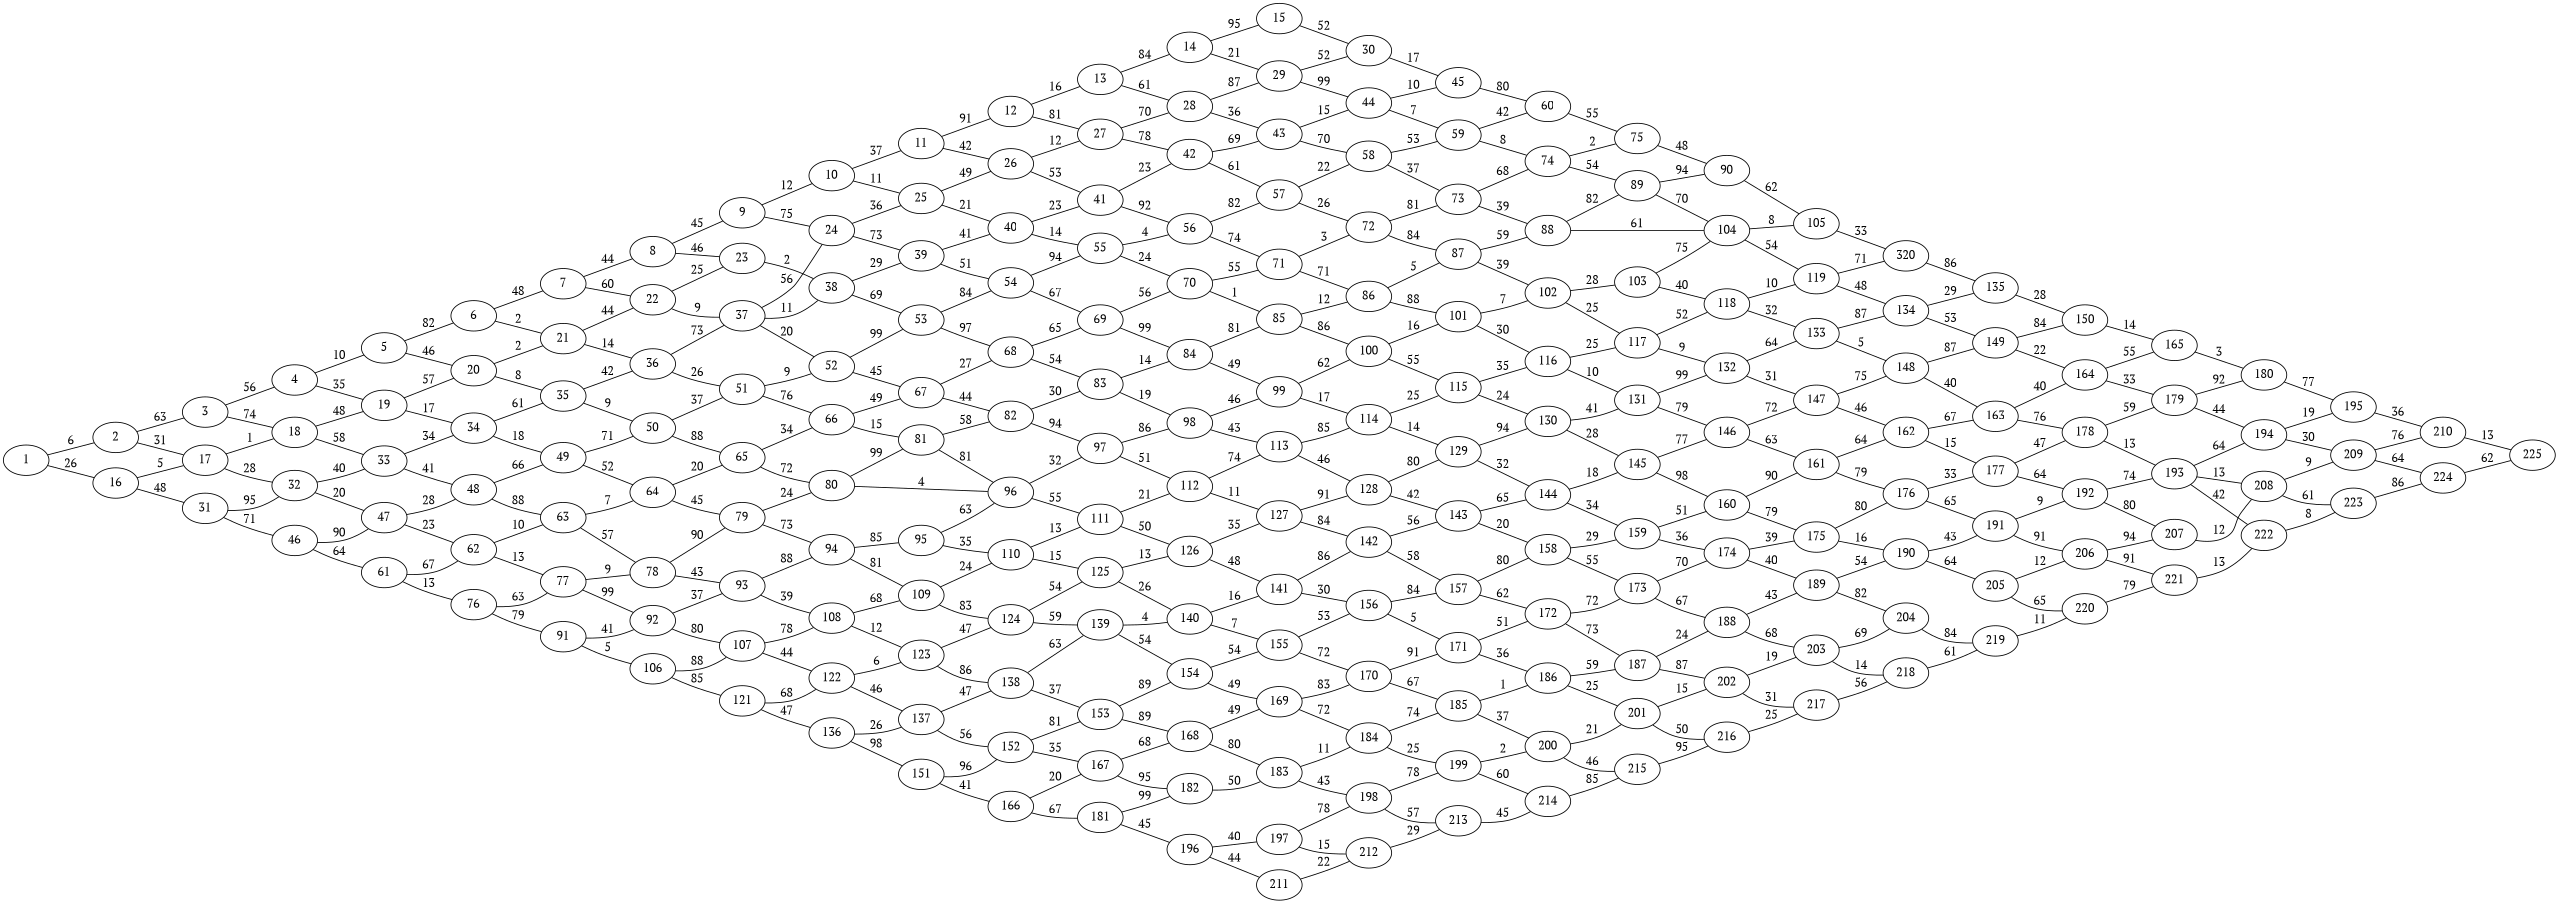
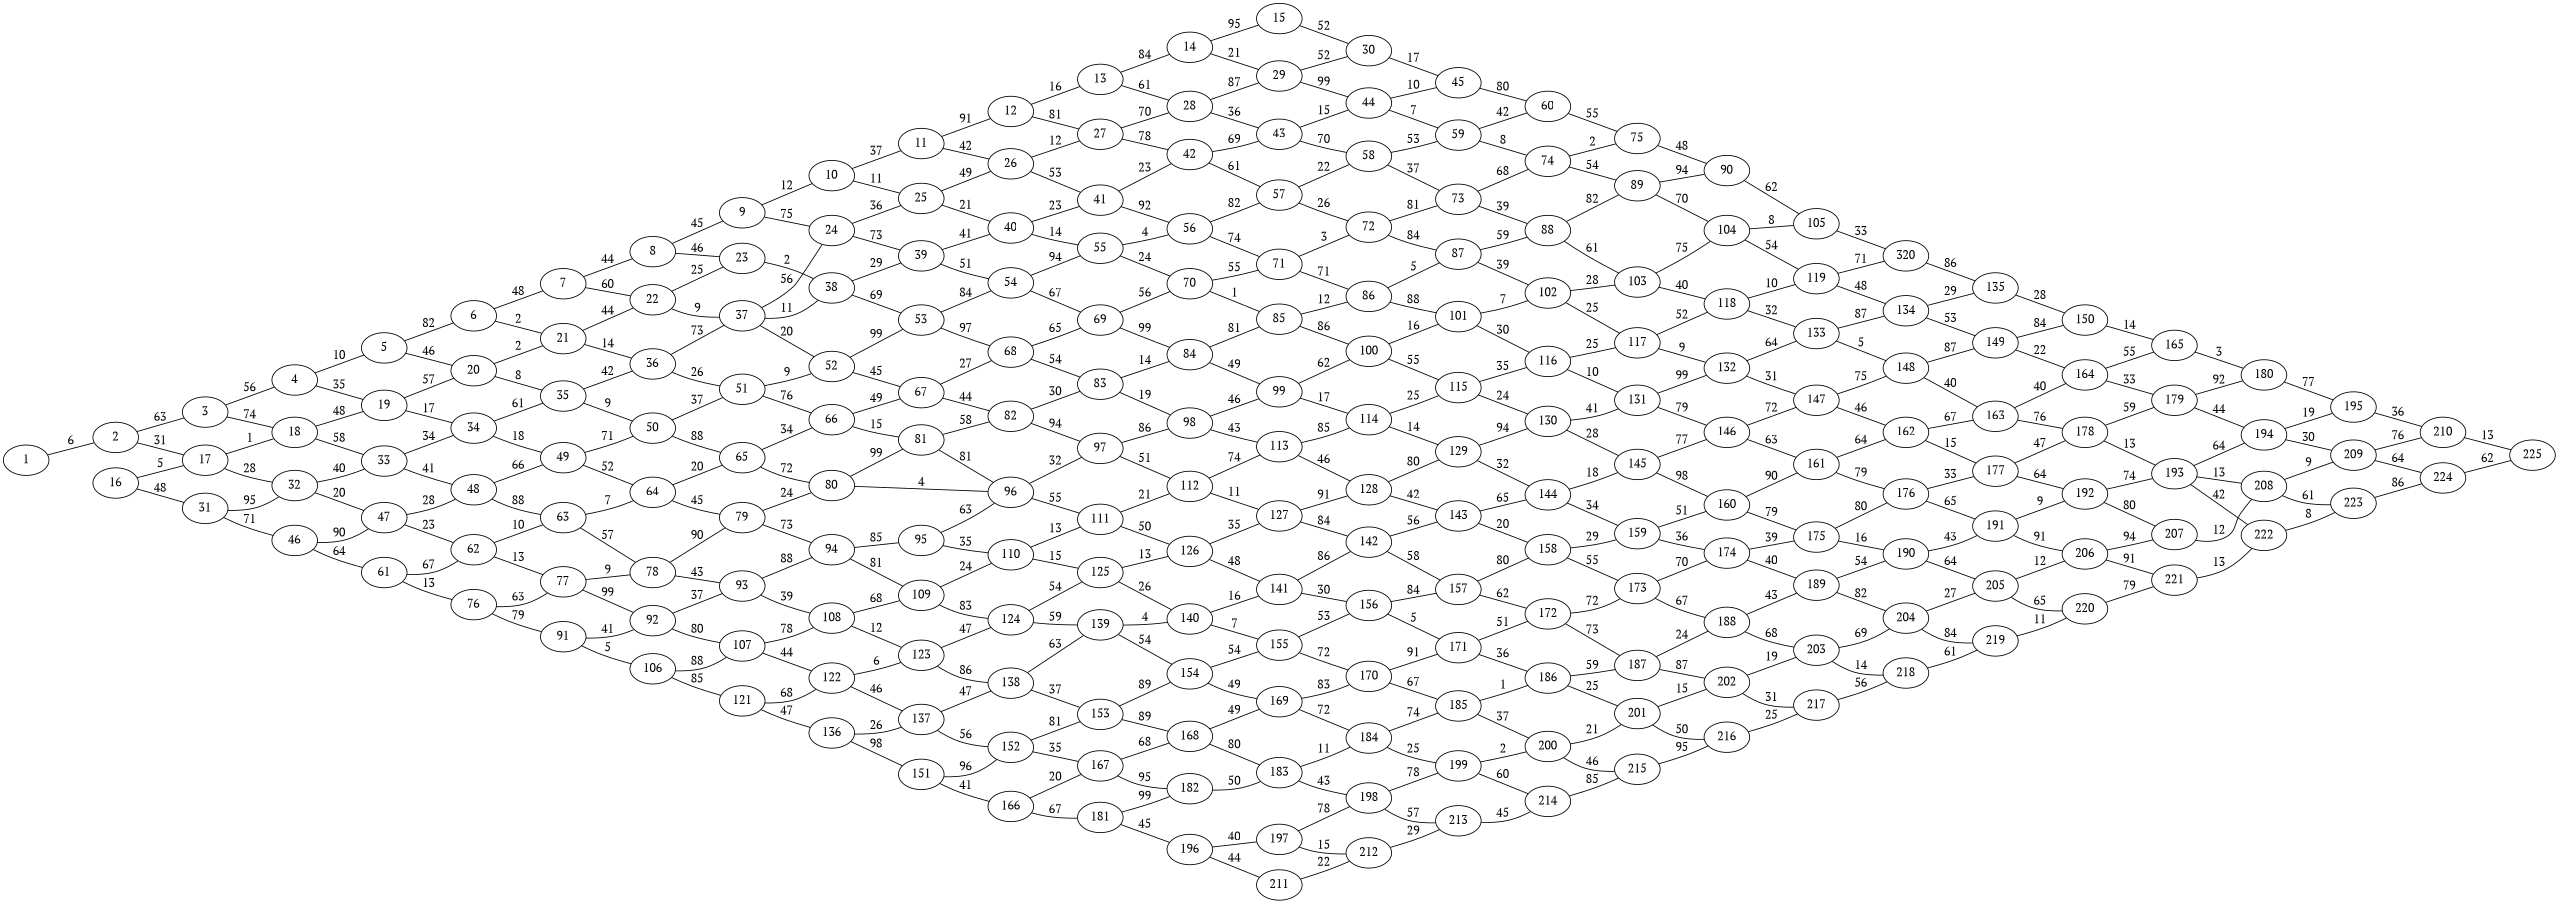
(1637, 231) -> (1591, 258)
(71, 472) -> none
none -> (1951, 602)
